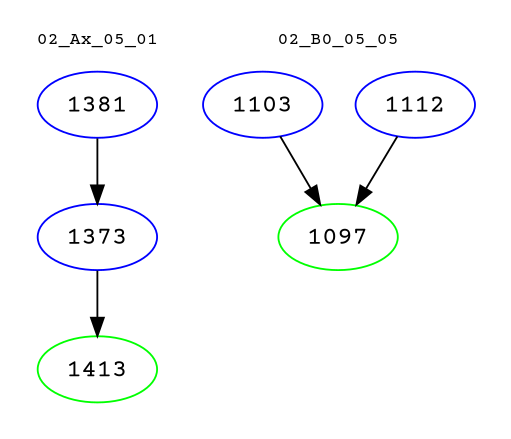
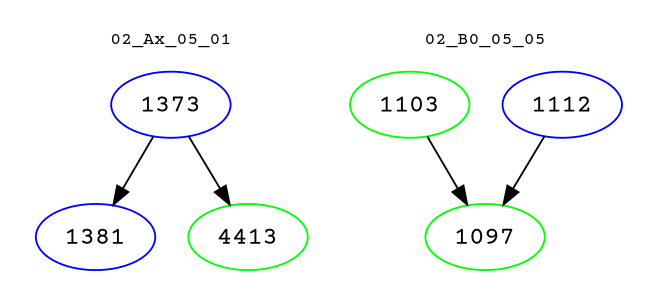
(263, 105) -> (410, 105)
(97, 162) -> (138, 163)
(97, 369) -> (248, 237)
